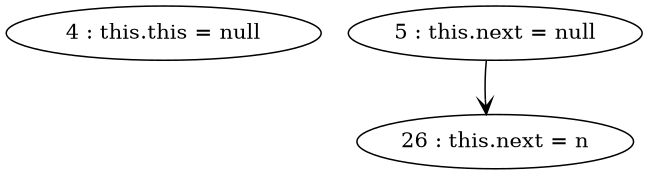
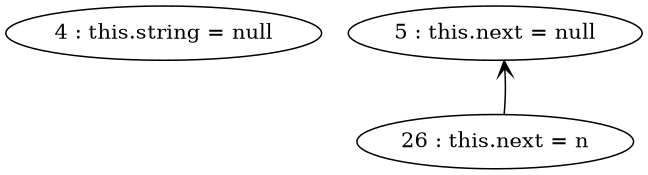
(164, 33) -> (164, 33)
(485, 80) -> (505, 95)
